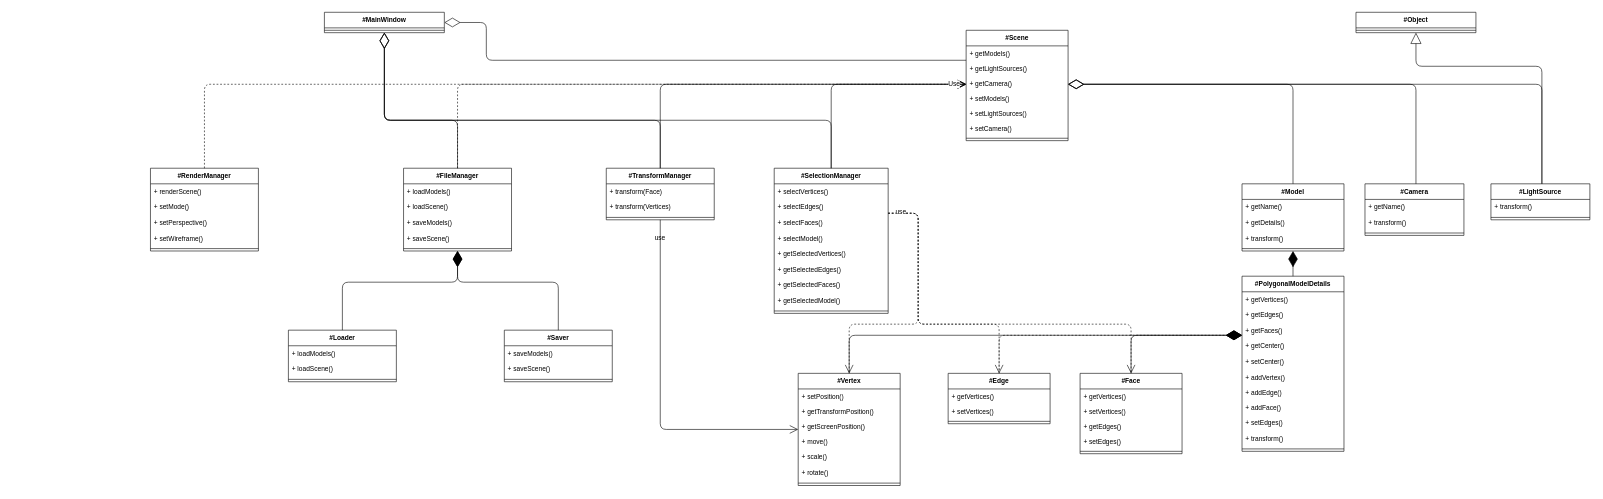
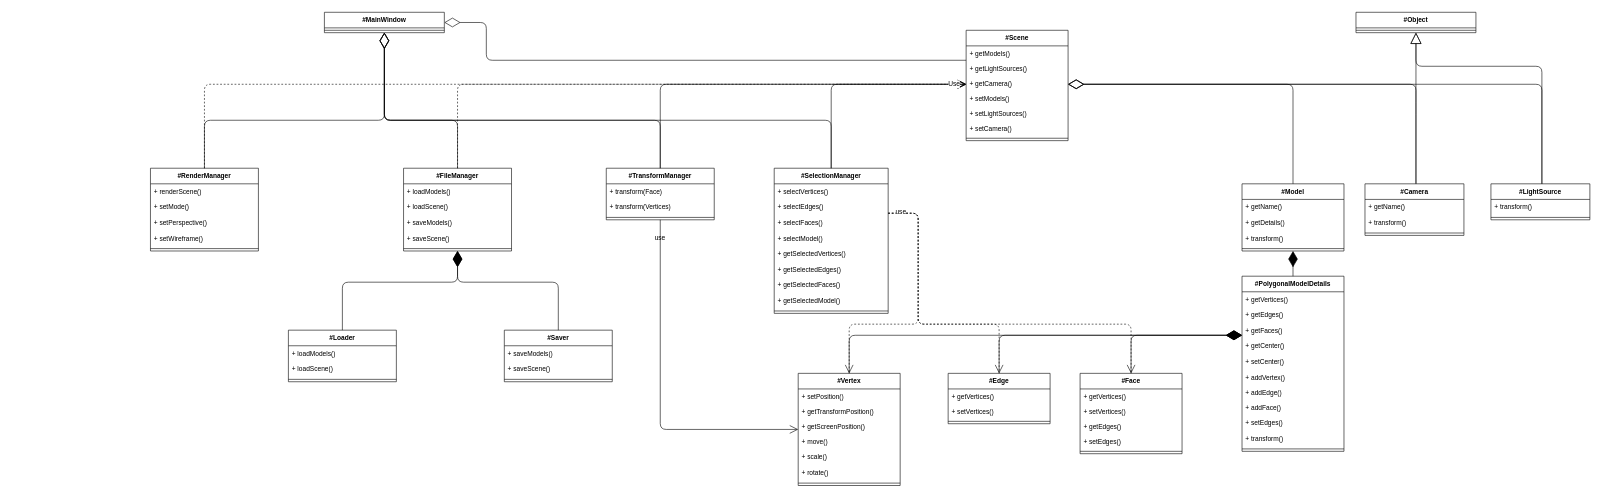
none -> (1416, 74)
none -> (294, 120)
(1001, 337) -> (1001, 337)
